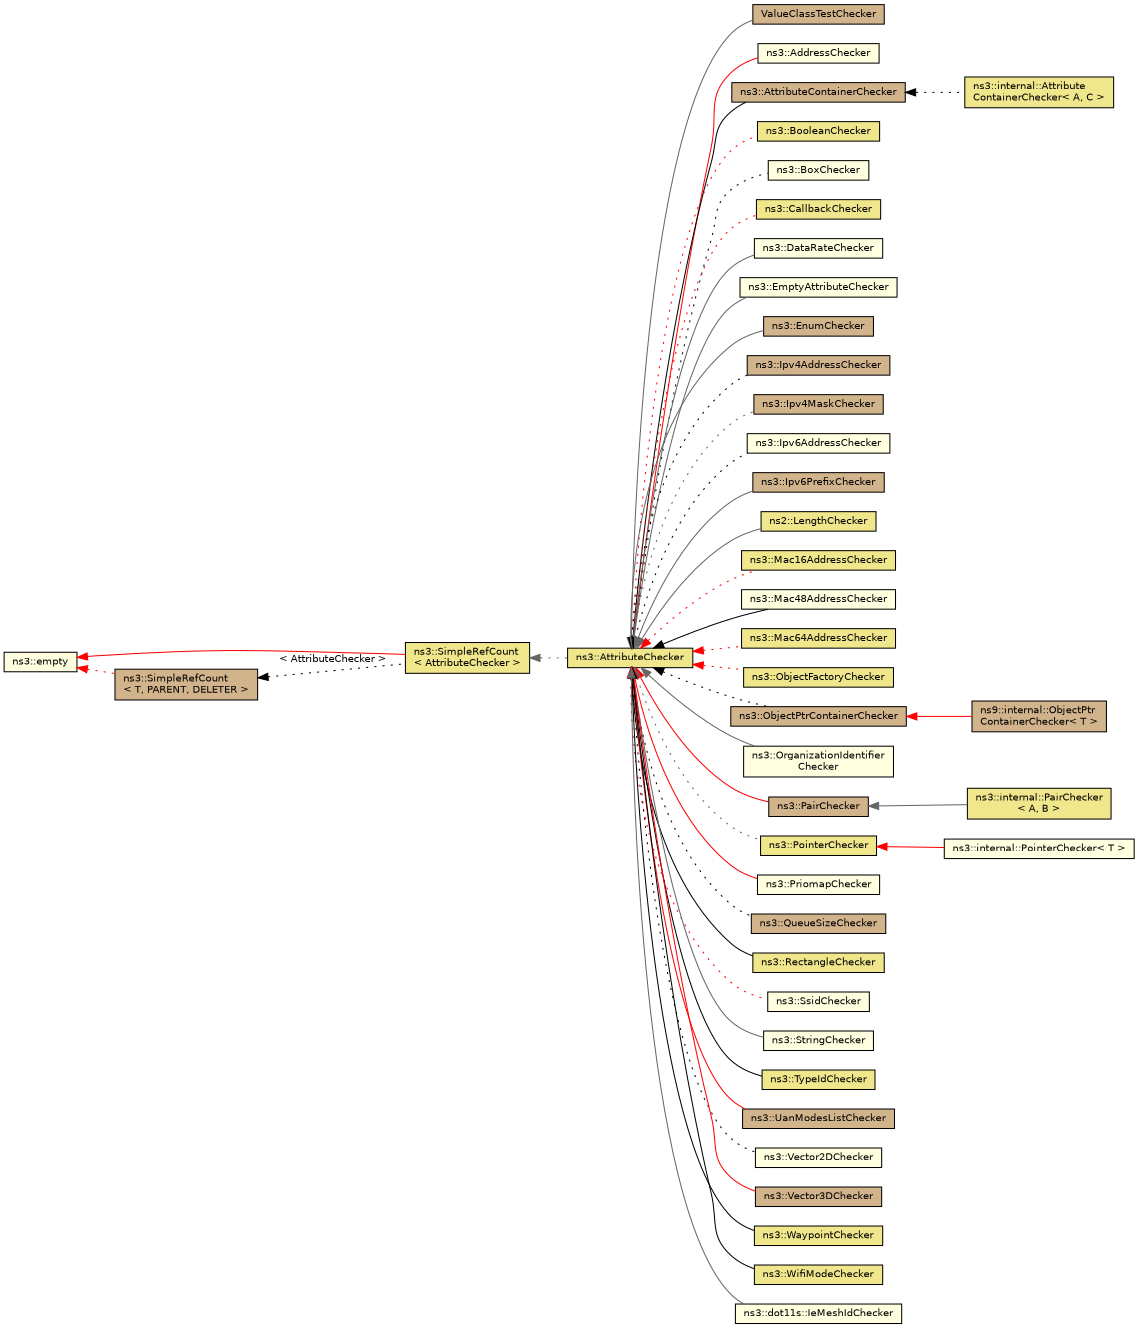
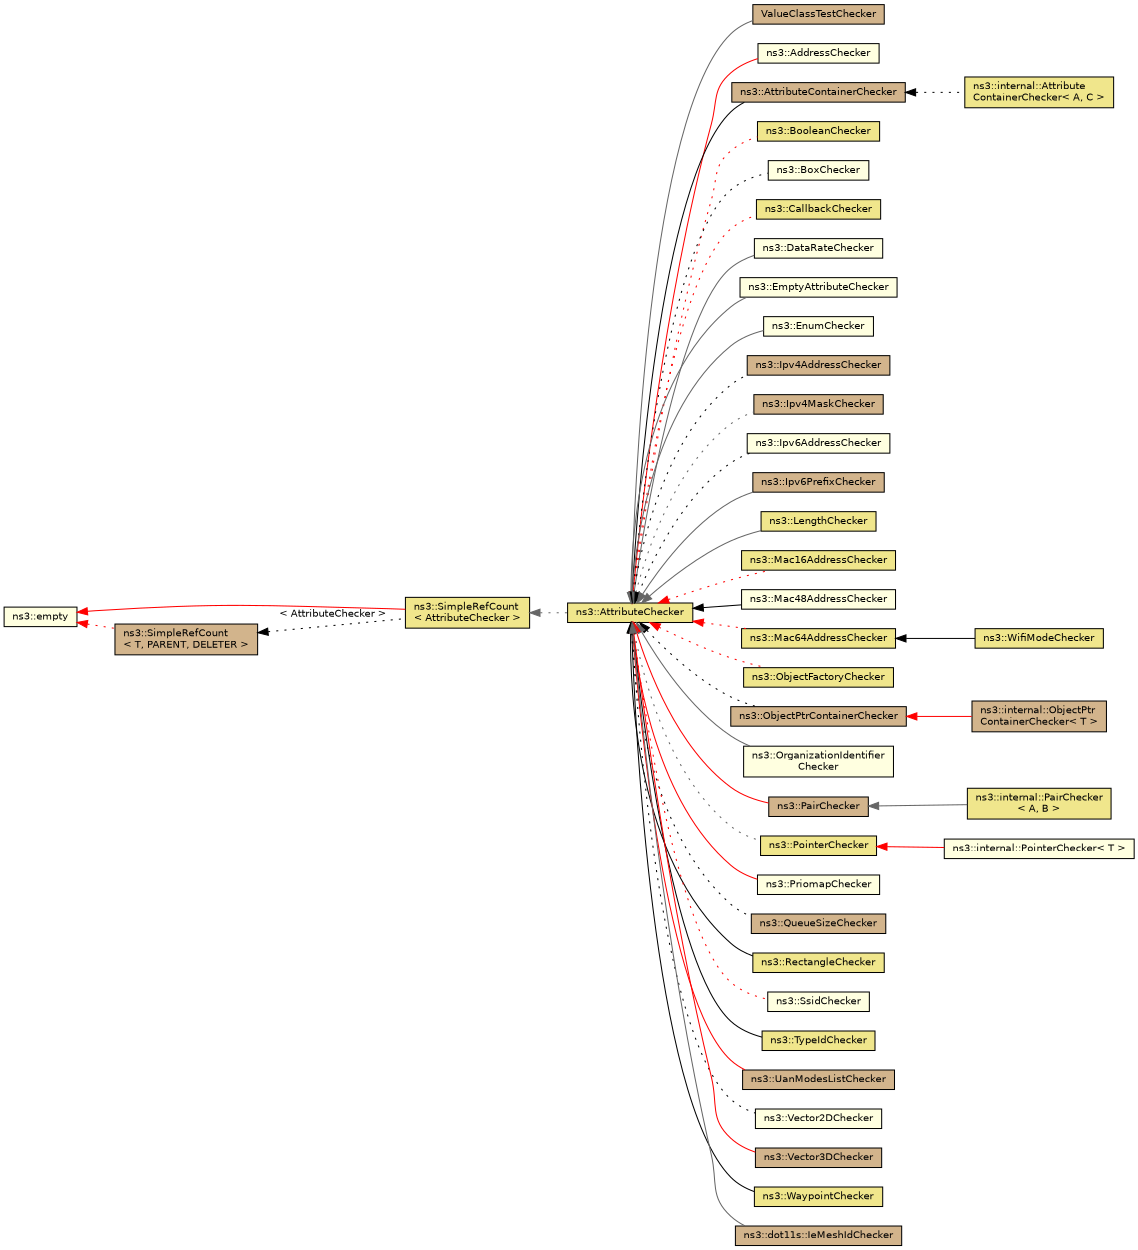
(819, 326) -> (819, 326)
(819, 521) -> (819, 521)
(1039, 716) -> (1039, 716)
(819, 1041) -> none
(687, 1074) -> (941, 638)
(819, 1314) -> (819, 1236)
